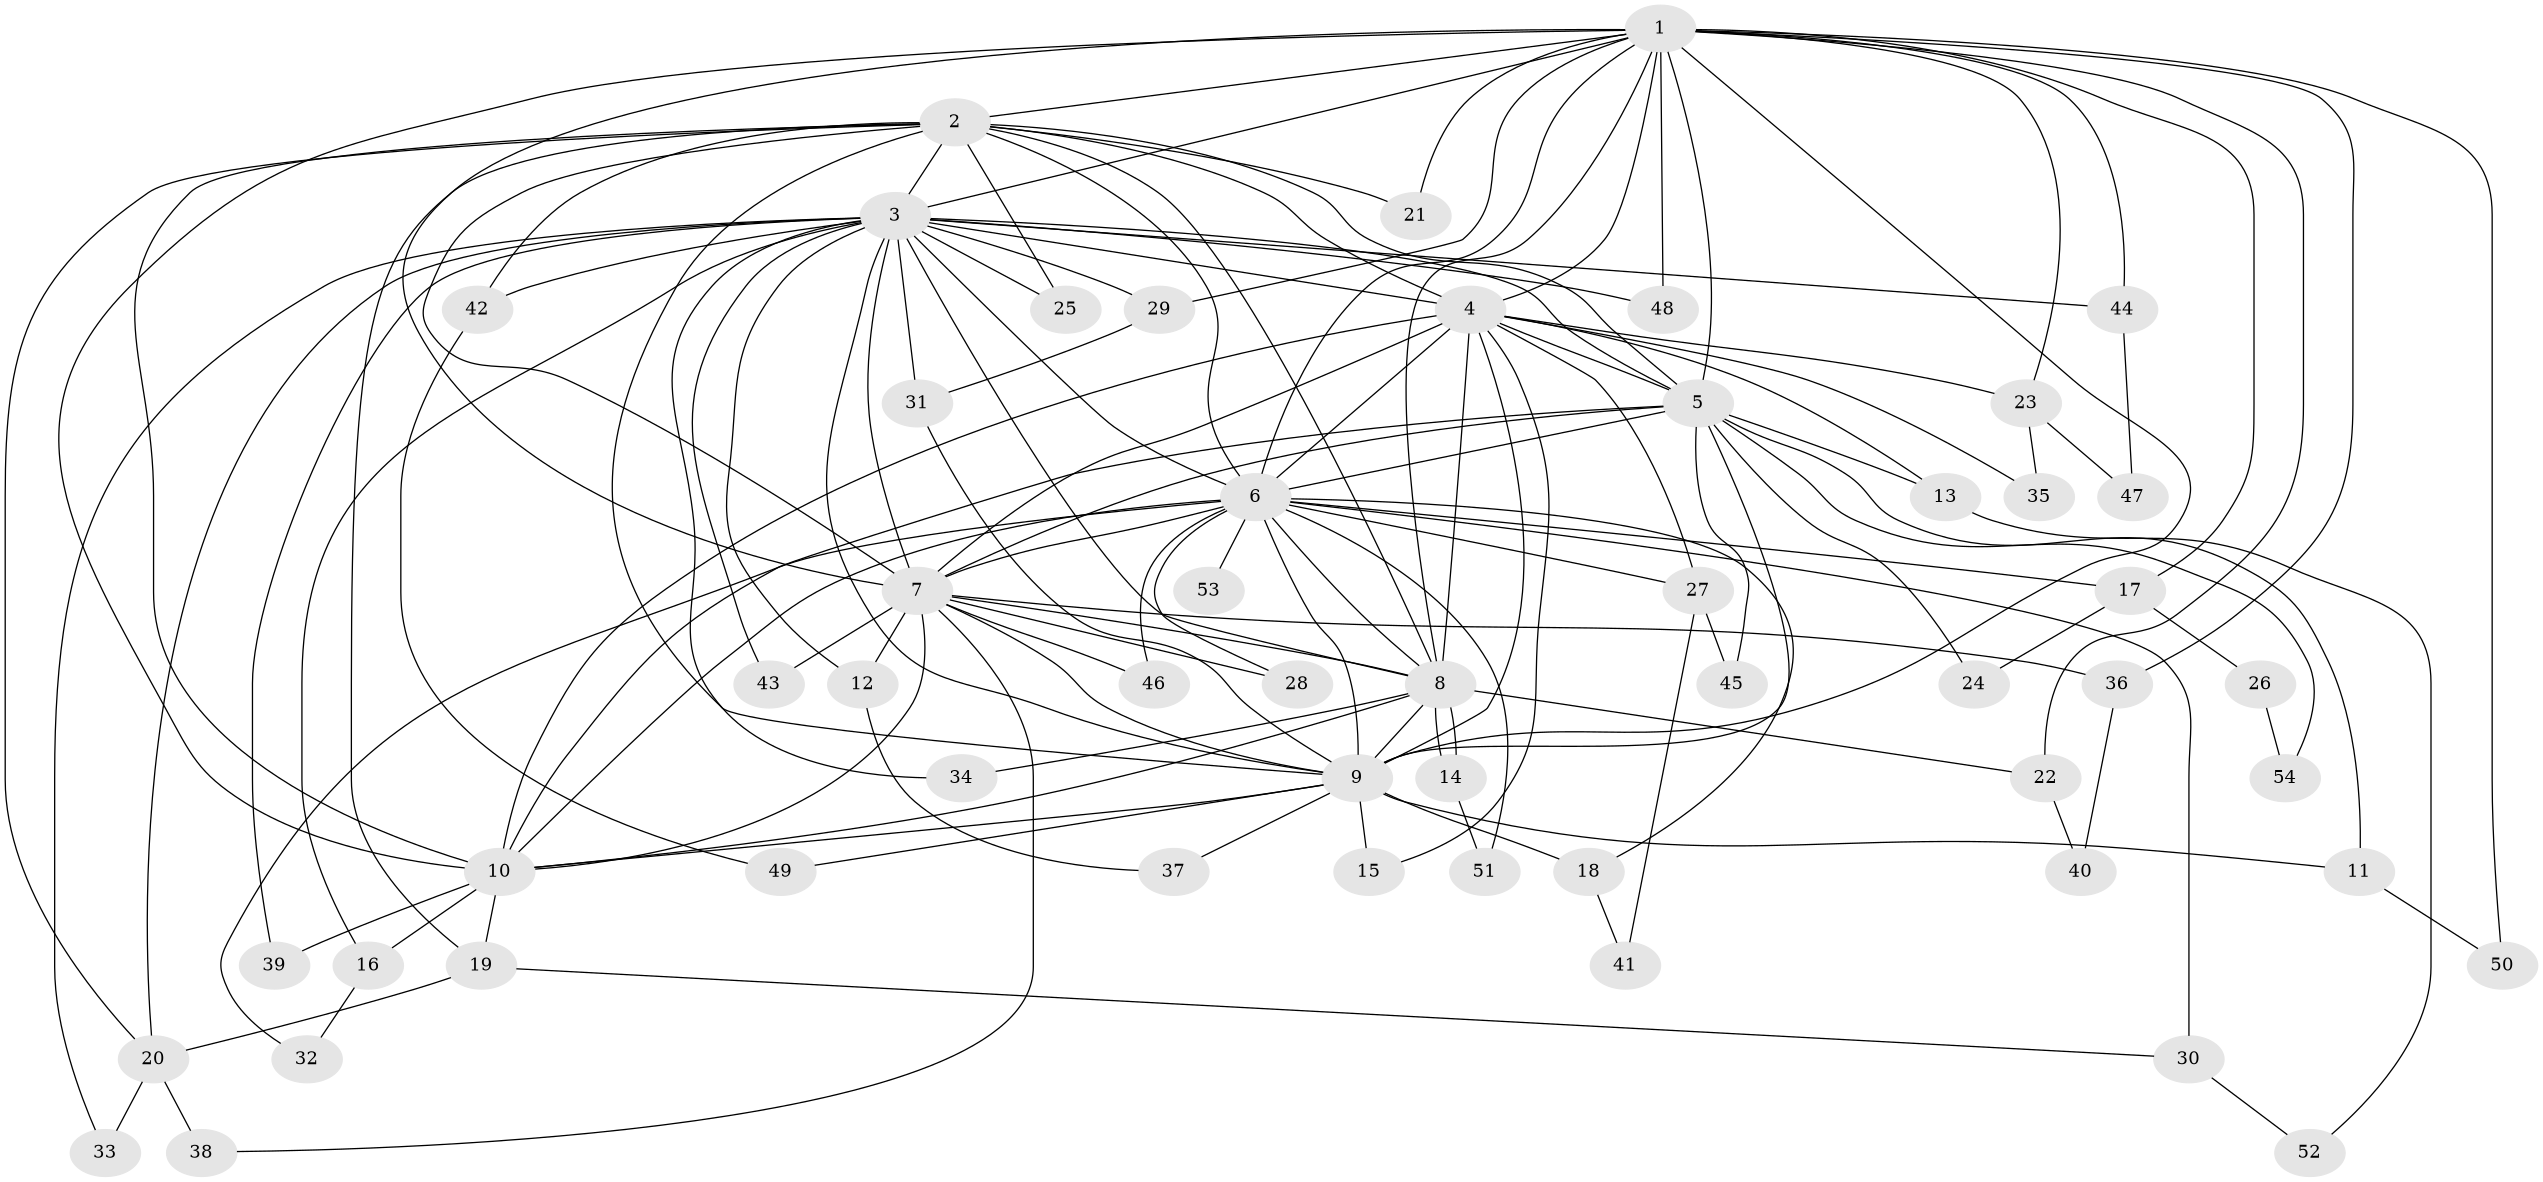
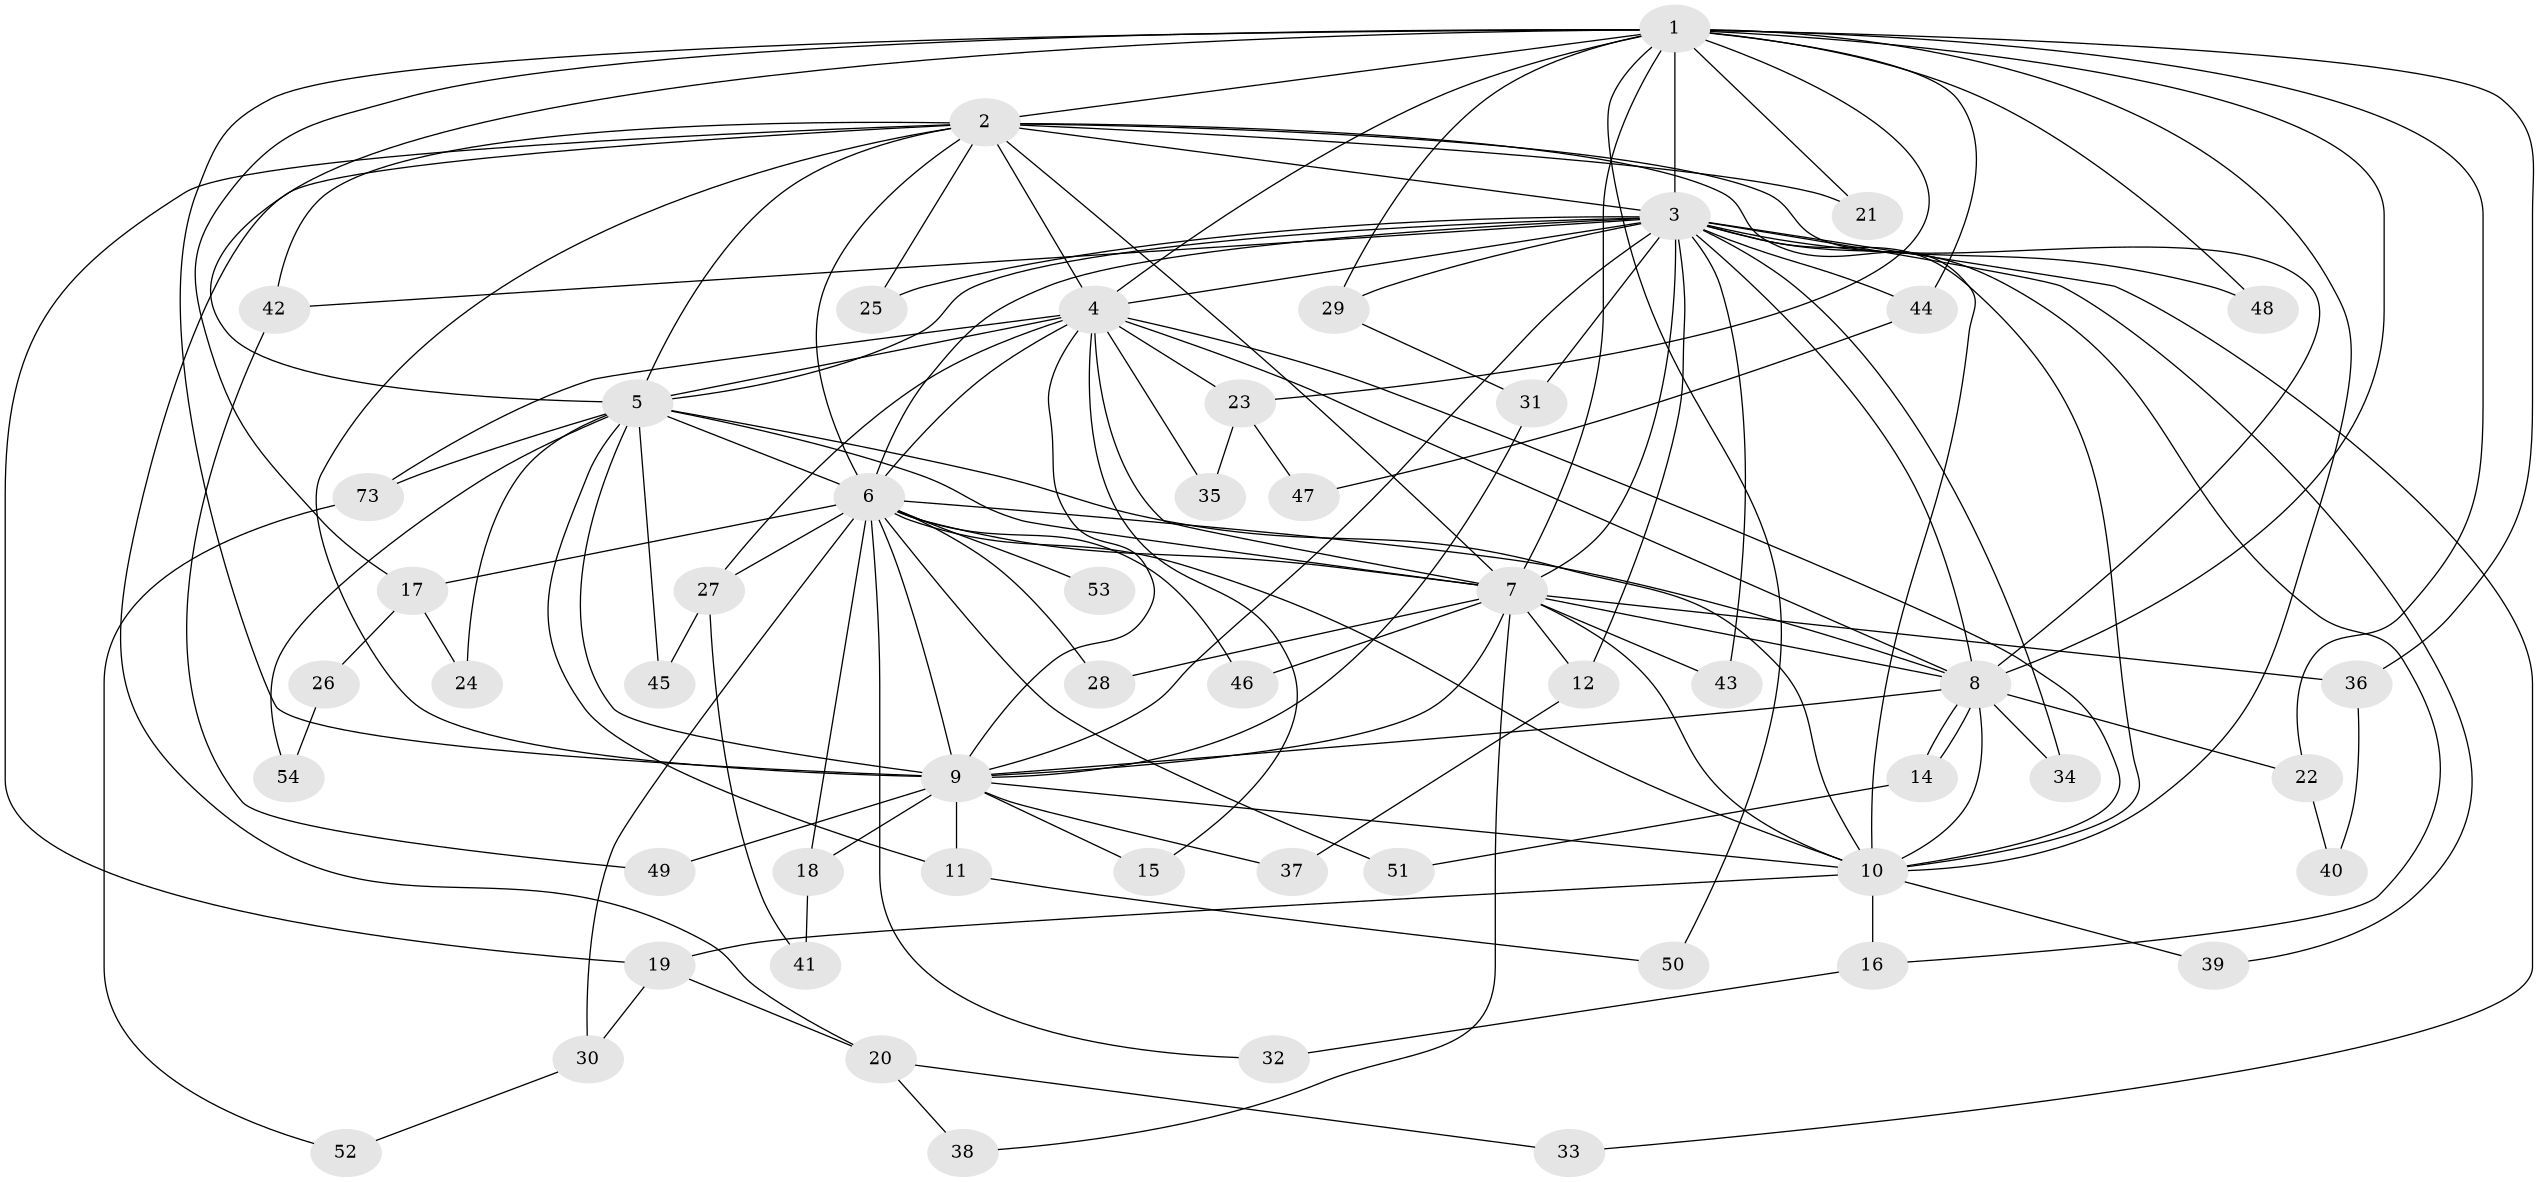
(1487, 245) -> none
(272, 408) -> (2101, 507)
(1946, 497) -> (368, 497)
